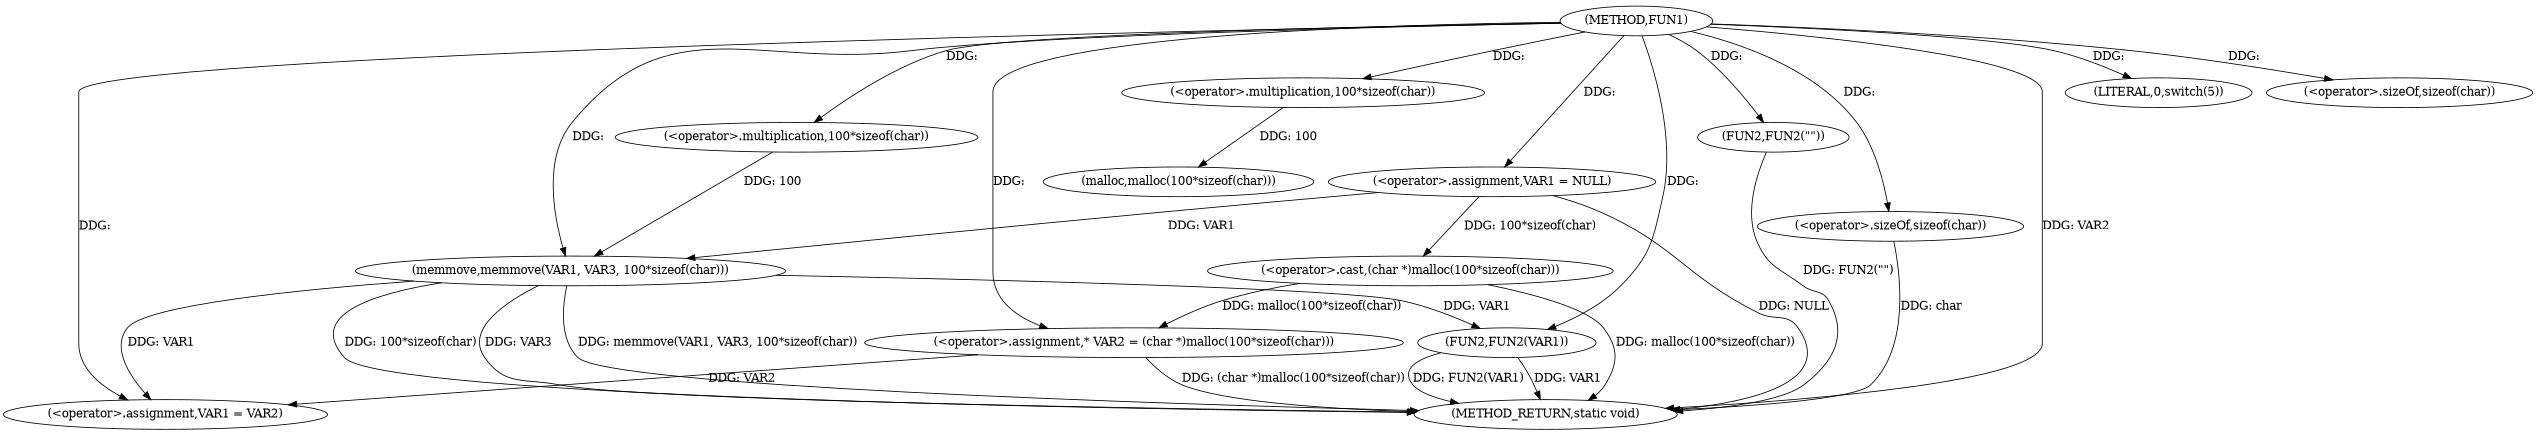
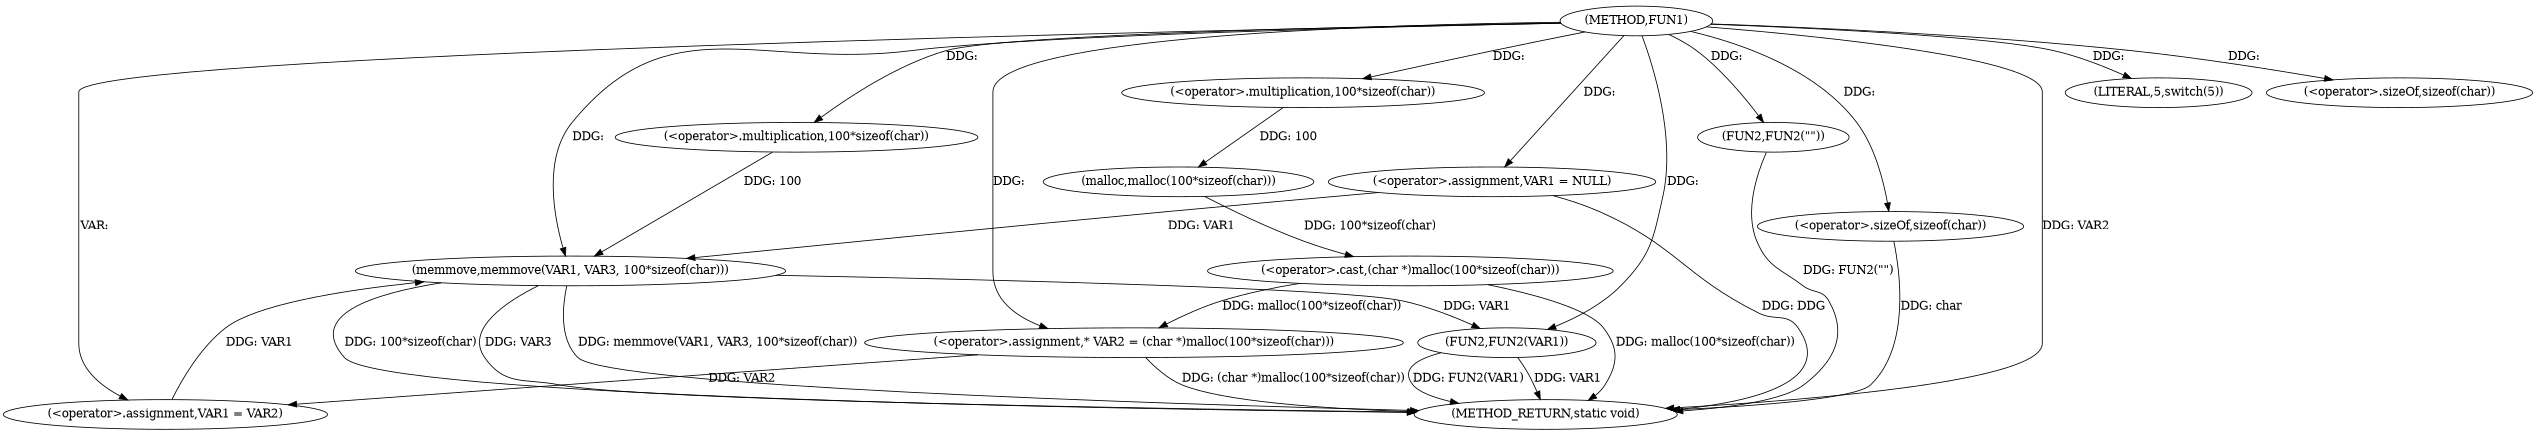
(2159, 93) -> (2159, 93)
(1454, 223) -> (1273, 229)
(97, 226) -> (97, 226)
(232, 299) -> (274, 307)
(1794, 307) -> (1794, 307)
